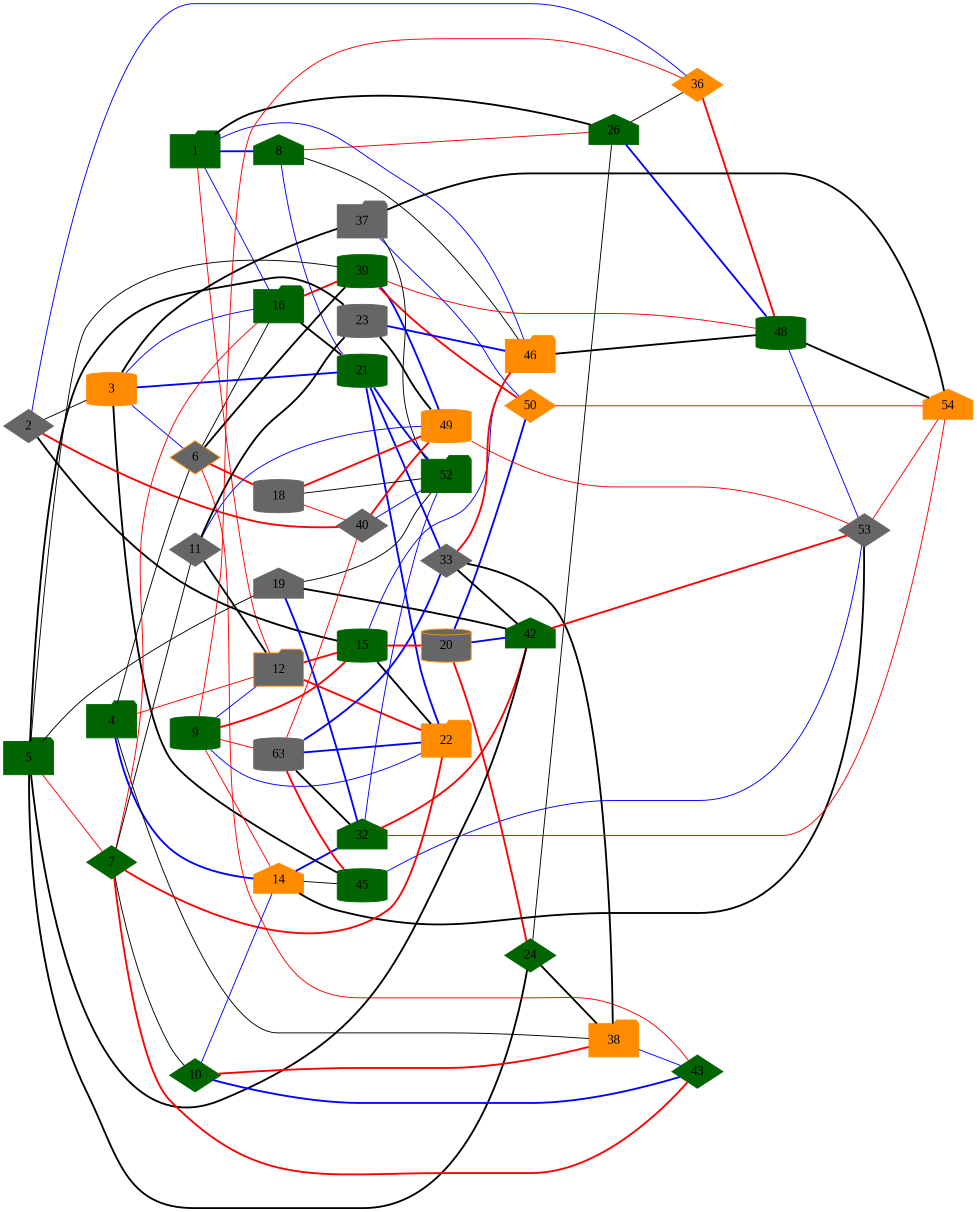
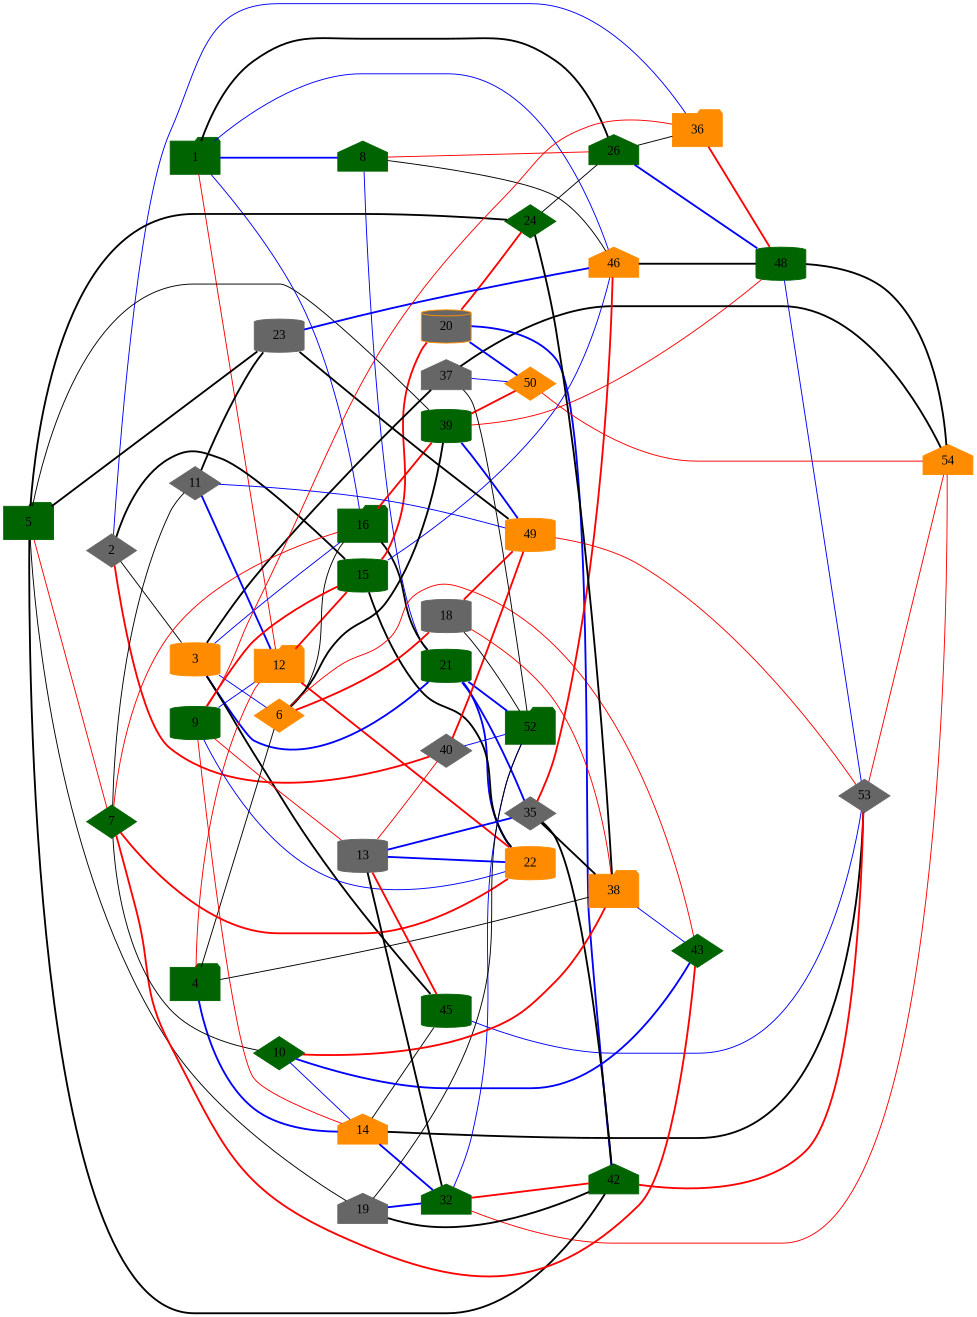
(697, 85) -> (697, 130)
(362, 221) -> (446, 376)
(530, 356) -> (614, 264)
(195, 457) -> (279, 716)
(324, 512) -> (573, 733)
(446, 561) -> (530, 813)
(243, 618) -> (234, 569)
(279, 670) -> (279, 666)
(446, 741) -> (530, 863)
(279, 754) -> (363, 856)
